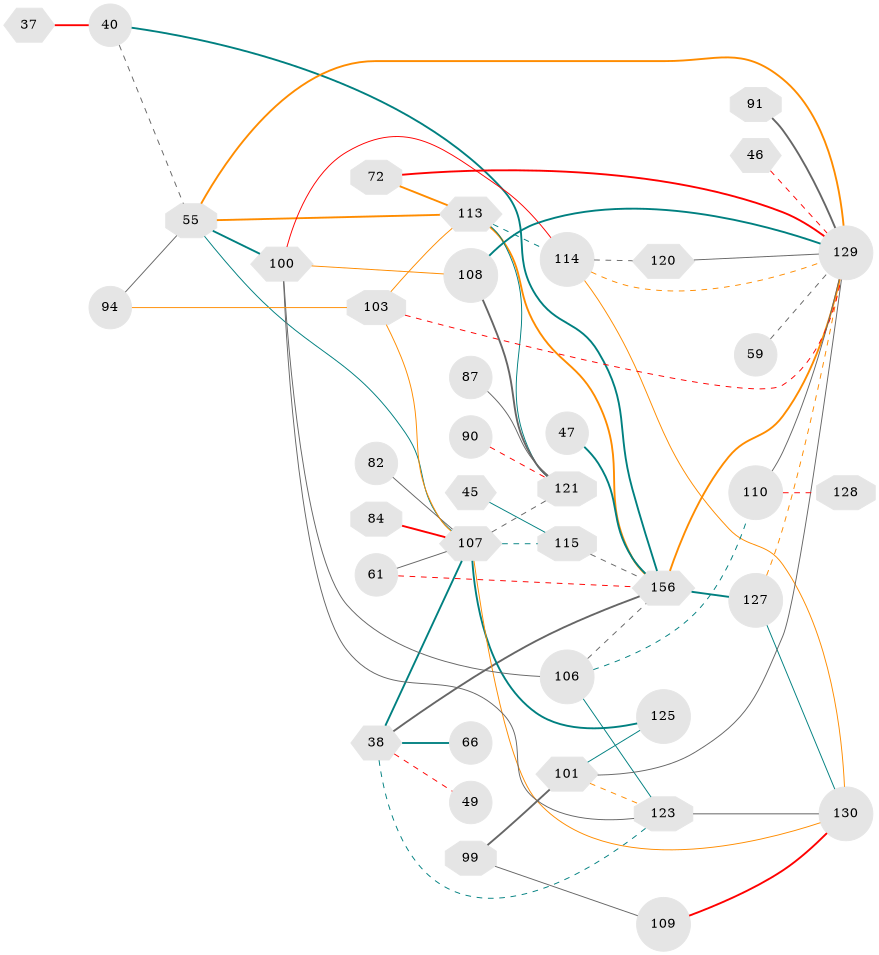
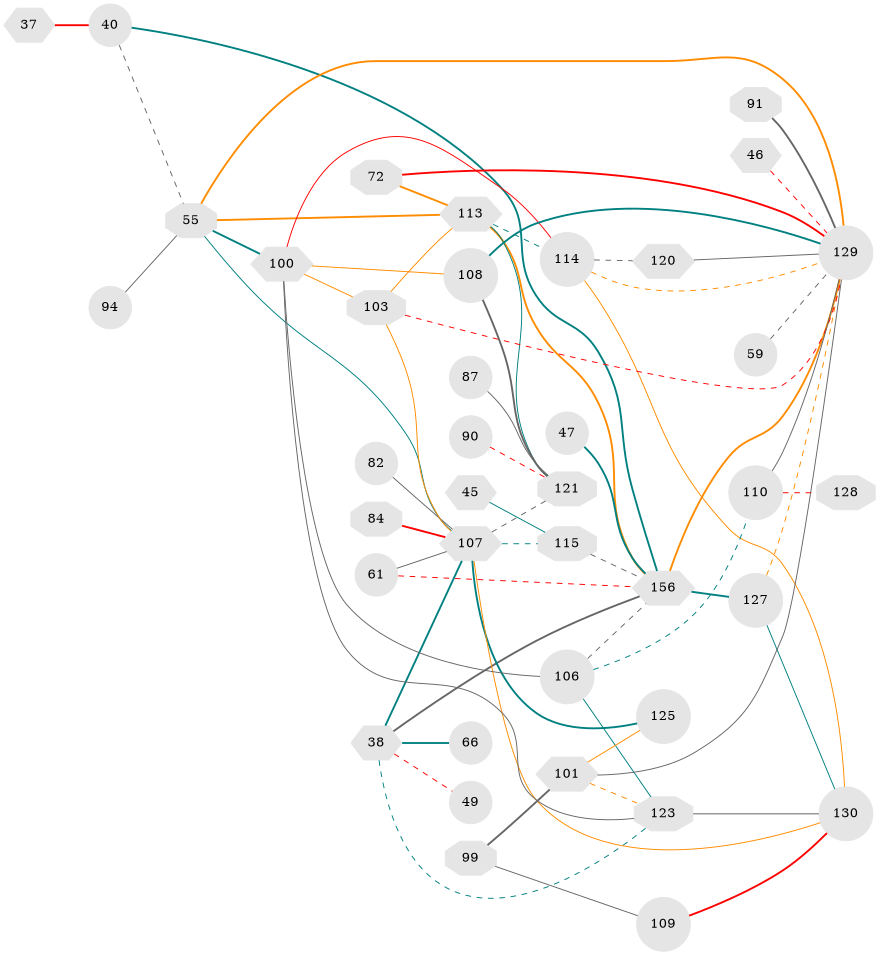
(239, 308) -> (329, 286)
(610, 749) -> (610, 749)
